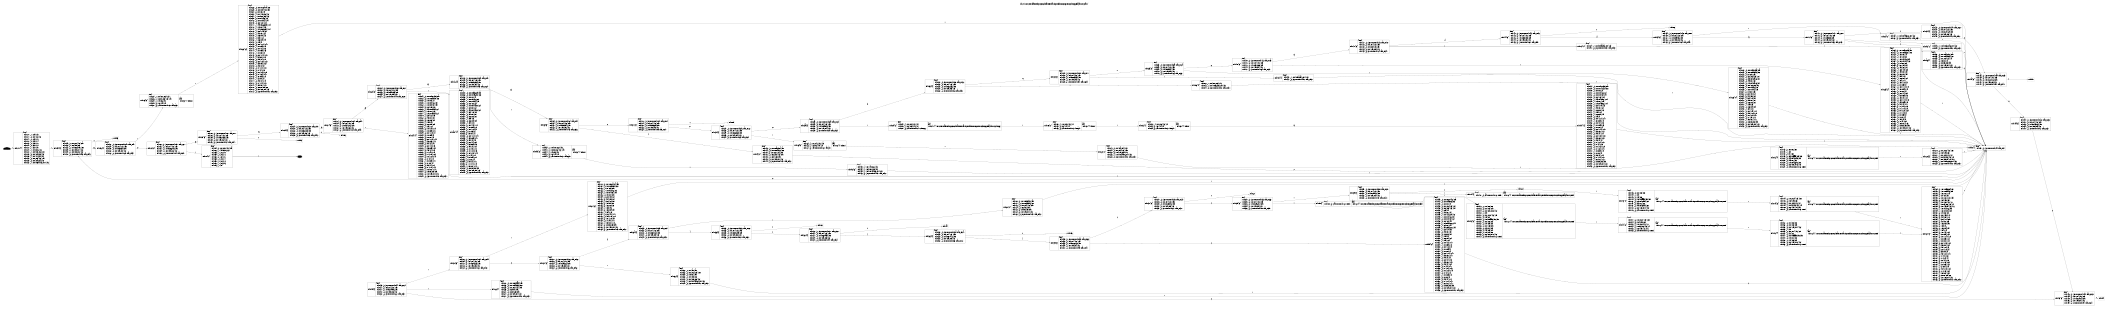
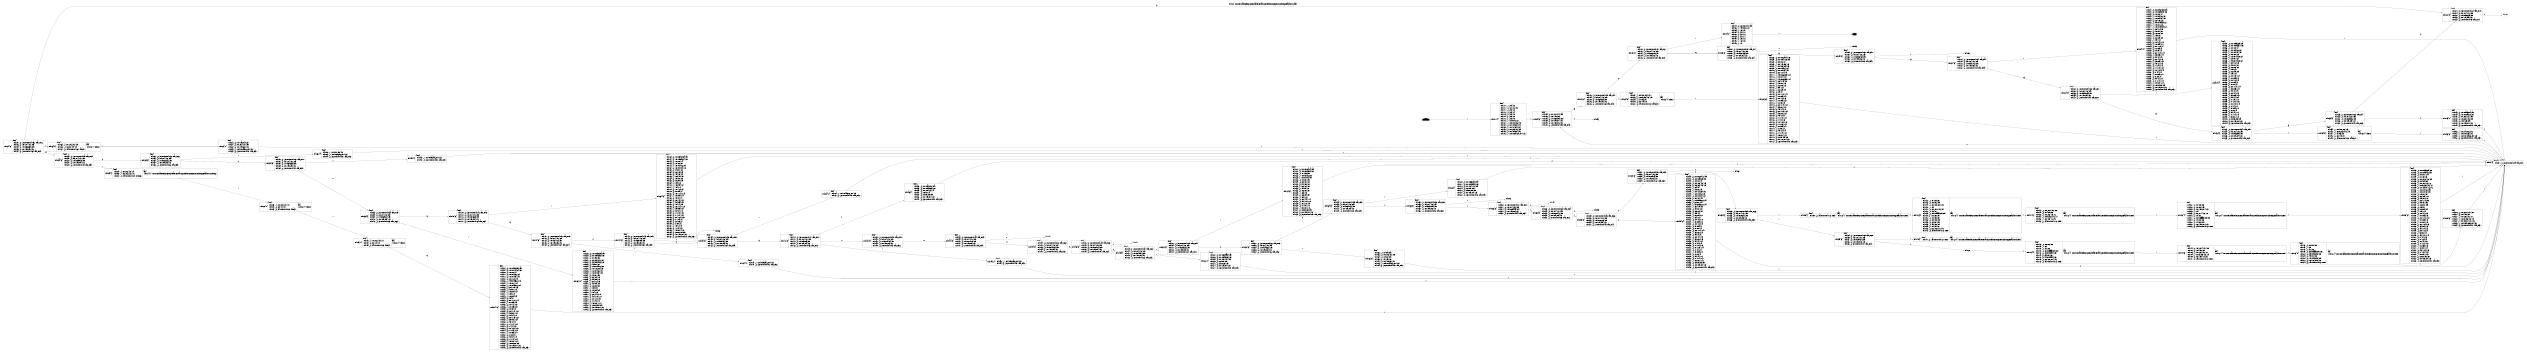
(690, 129) -> (1184, 6)
(1888, 220) -> (2288, 254)
(1230, 300) -> (1113, 250)
